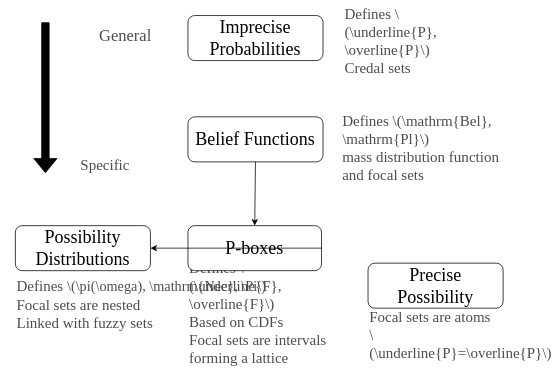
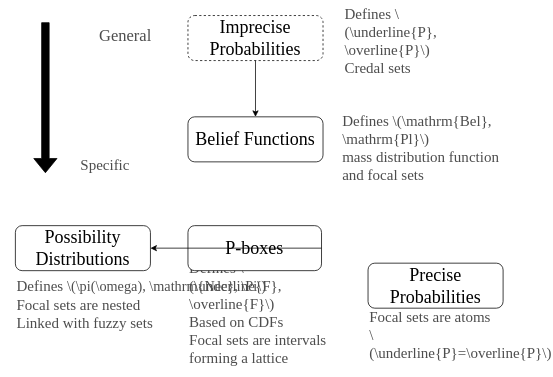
(255, 38) -> (255, 38)
none -> (255, 86)
(255, 175) -> none
(435, 285) -> (435, 285)
